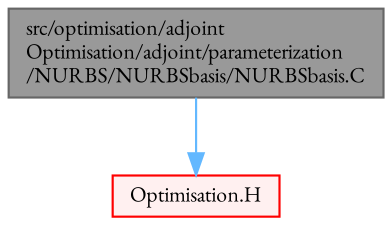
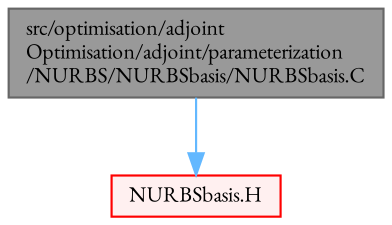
(196, 196) -> (196, 196)
